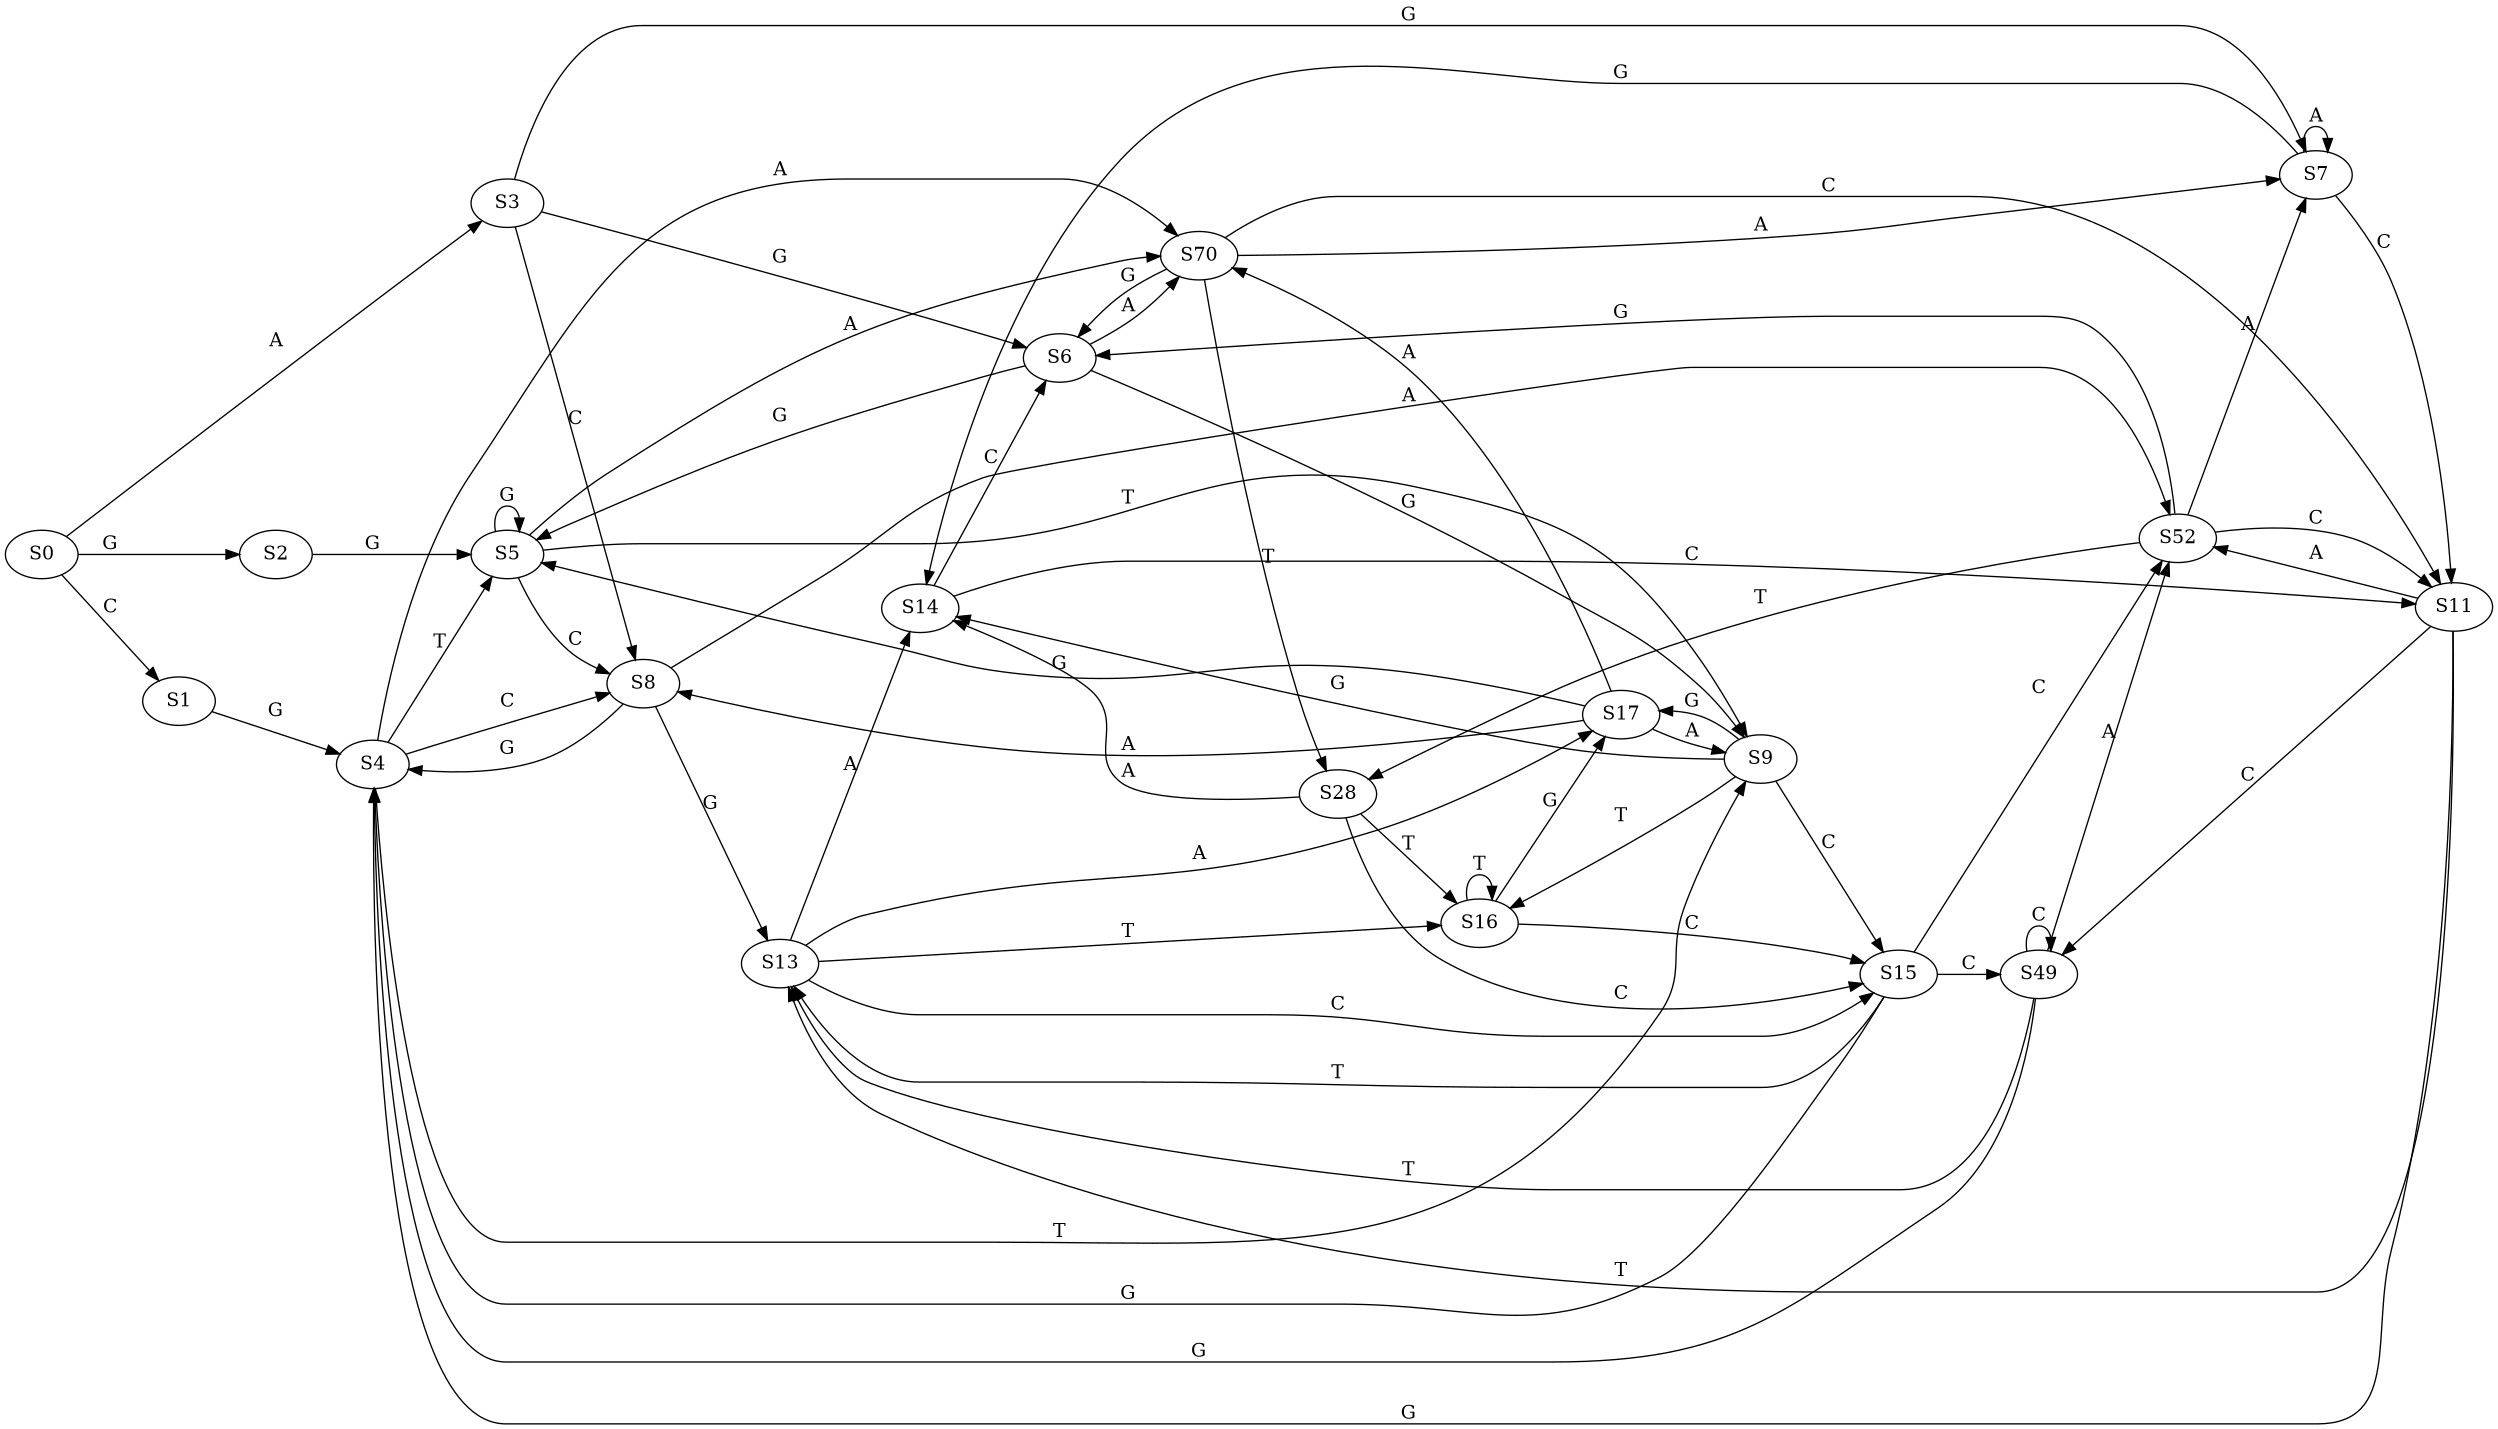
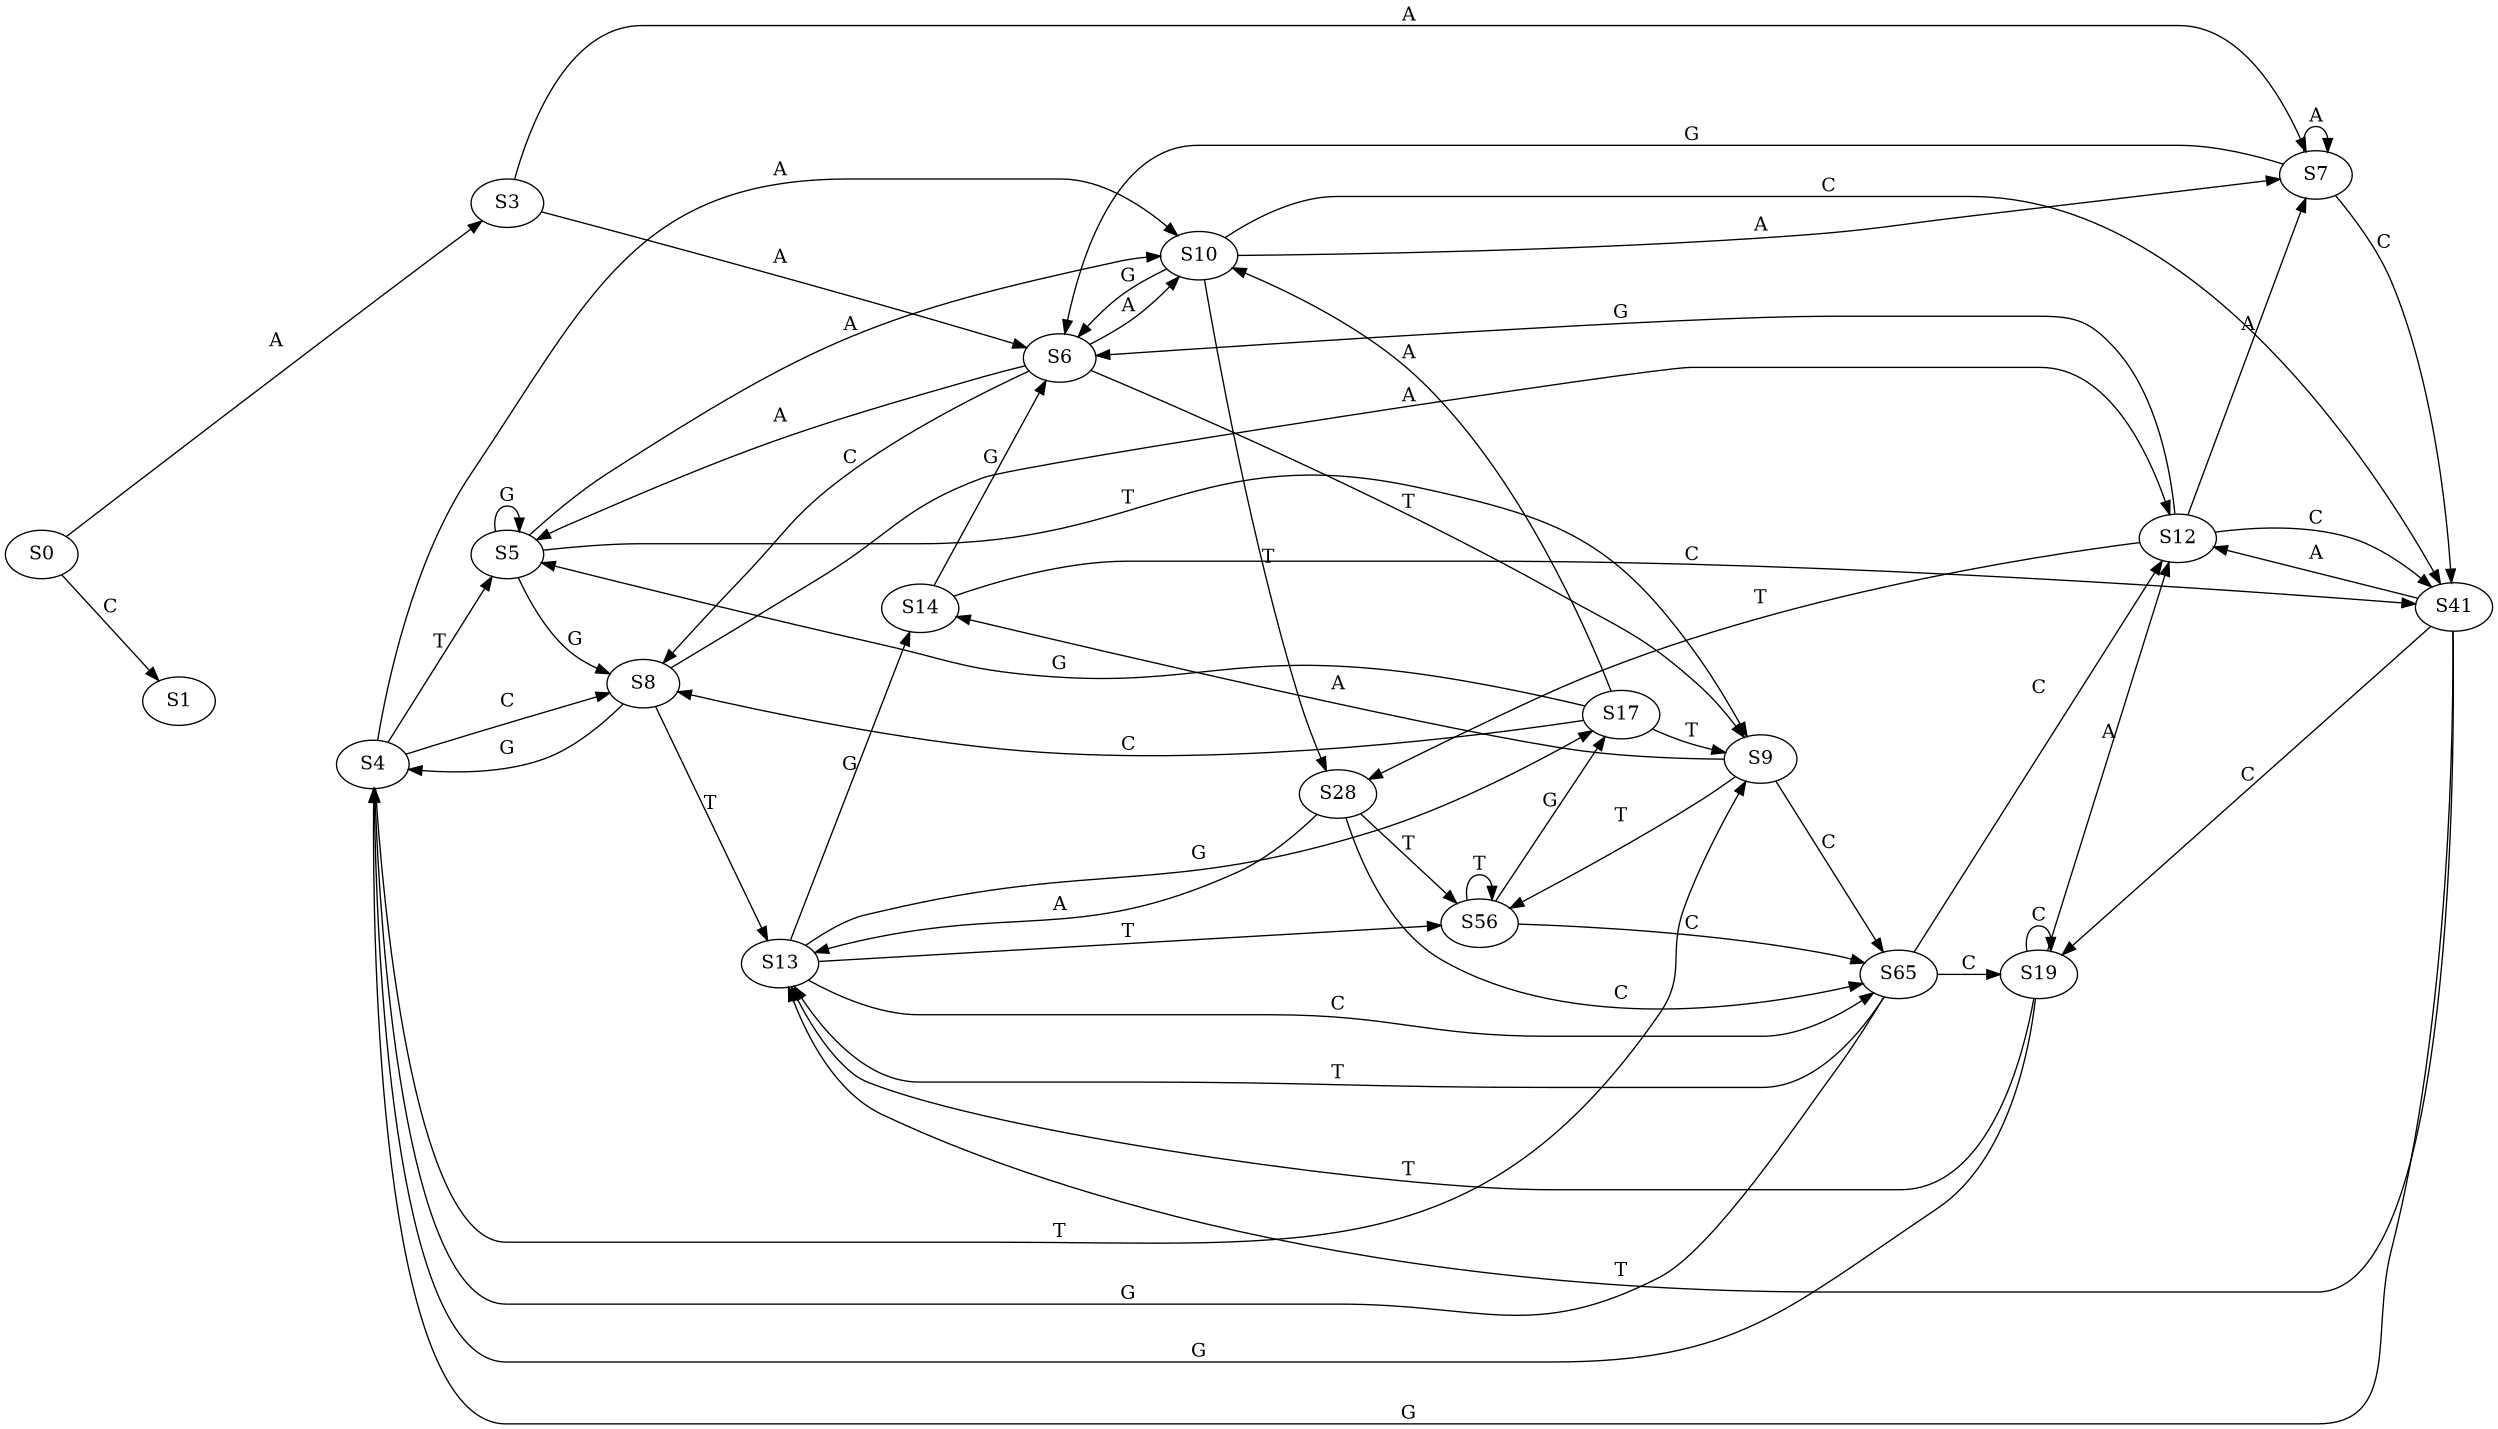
(1409, 15) -> (1409, 15)
(1479, 73) -> (1624, 145)
(1199, 256) -> (1199, 256)
(780, 258) -> (780, 258)
(780, 417) -> (780, 417)
(573, 437) -> (831, 487)
(991, 458) -> (991, 458)
(1409, 503) -> (1409, 503)
(2178, 538) -> (2178, 538)
(276, 554) -> none
(2454, 607) -> (2454, 607)
(575, 640) -> (575, 640)
(1338, 684) -> (1338, 684)
(1708, 719) -> none
(269, 731) -> none
(1692, 731) -> (1692, 731)
(1128, 745) -> (1128, 745)
(850, 765) -> (850, 765)
(1109, 767) -> (1084, 916)
(711, 804) -> (711, 804)
(1199, 854) -> (1199, 854)
(1480, 923) -> (1480, 923)
(1899, 974) -> (1899, 974)
(2039, 974) -> (2039, 974)
